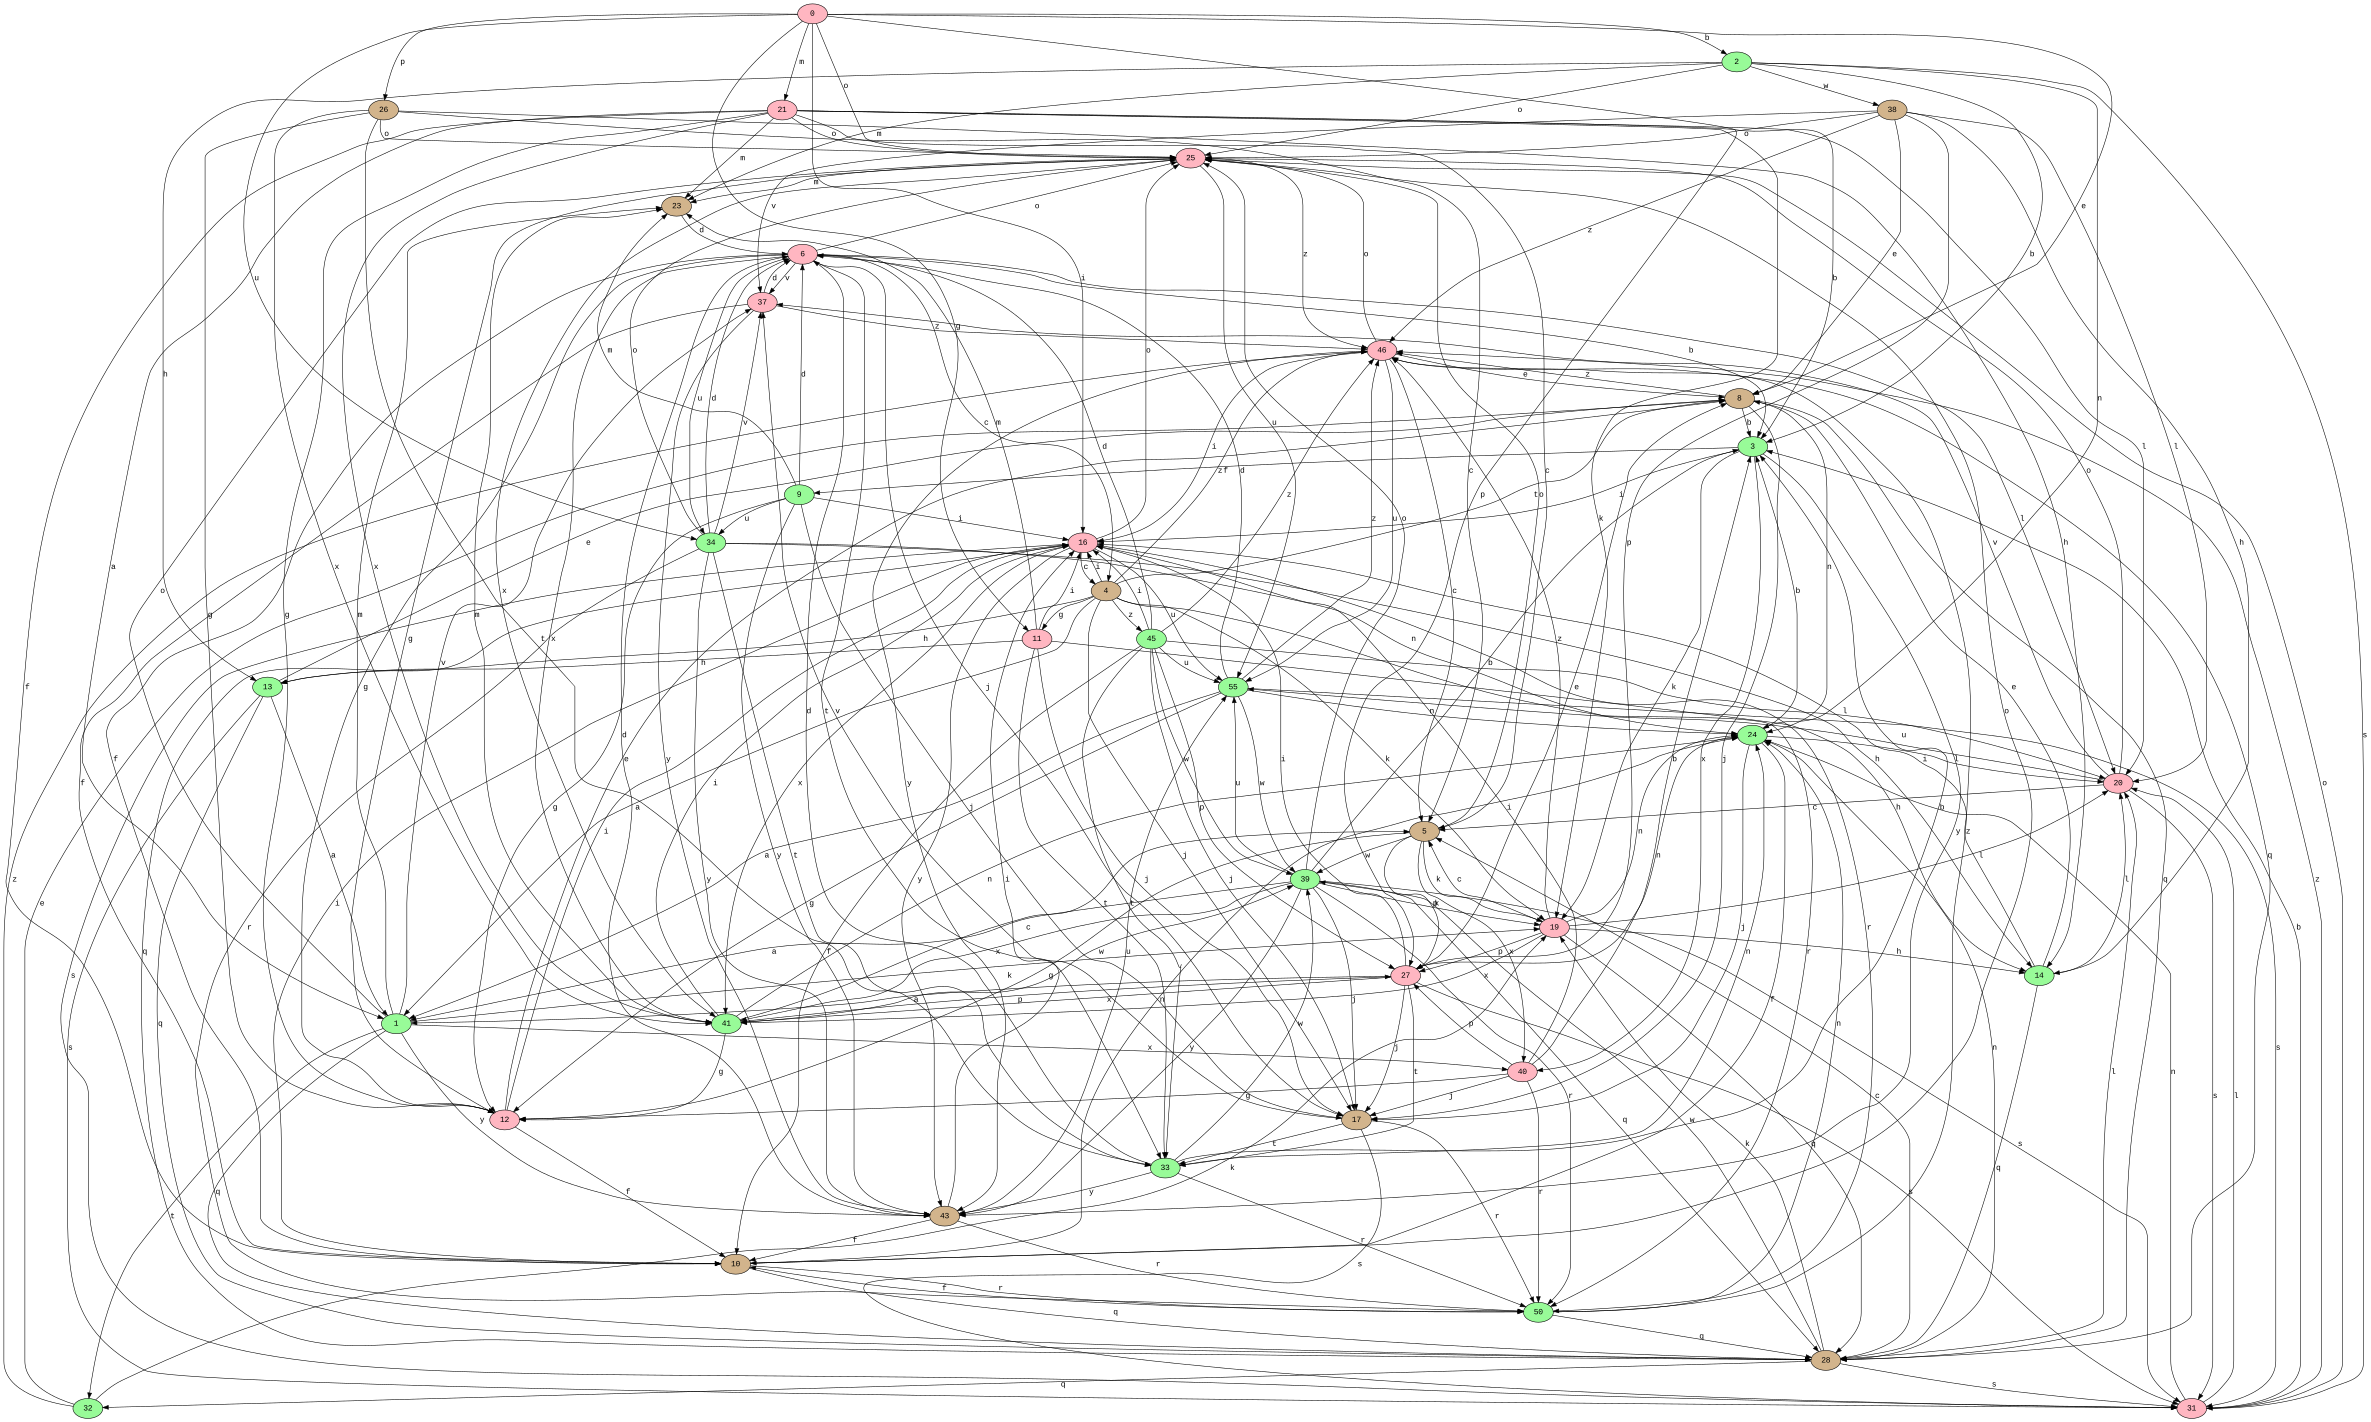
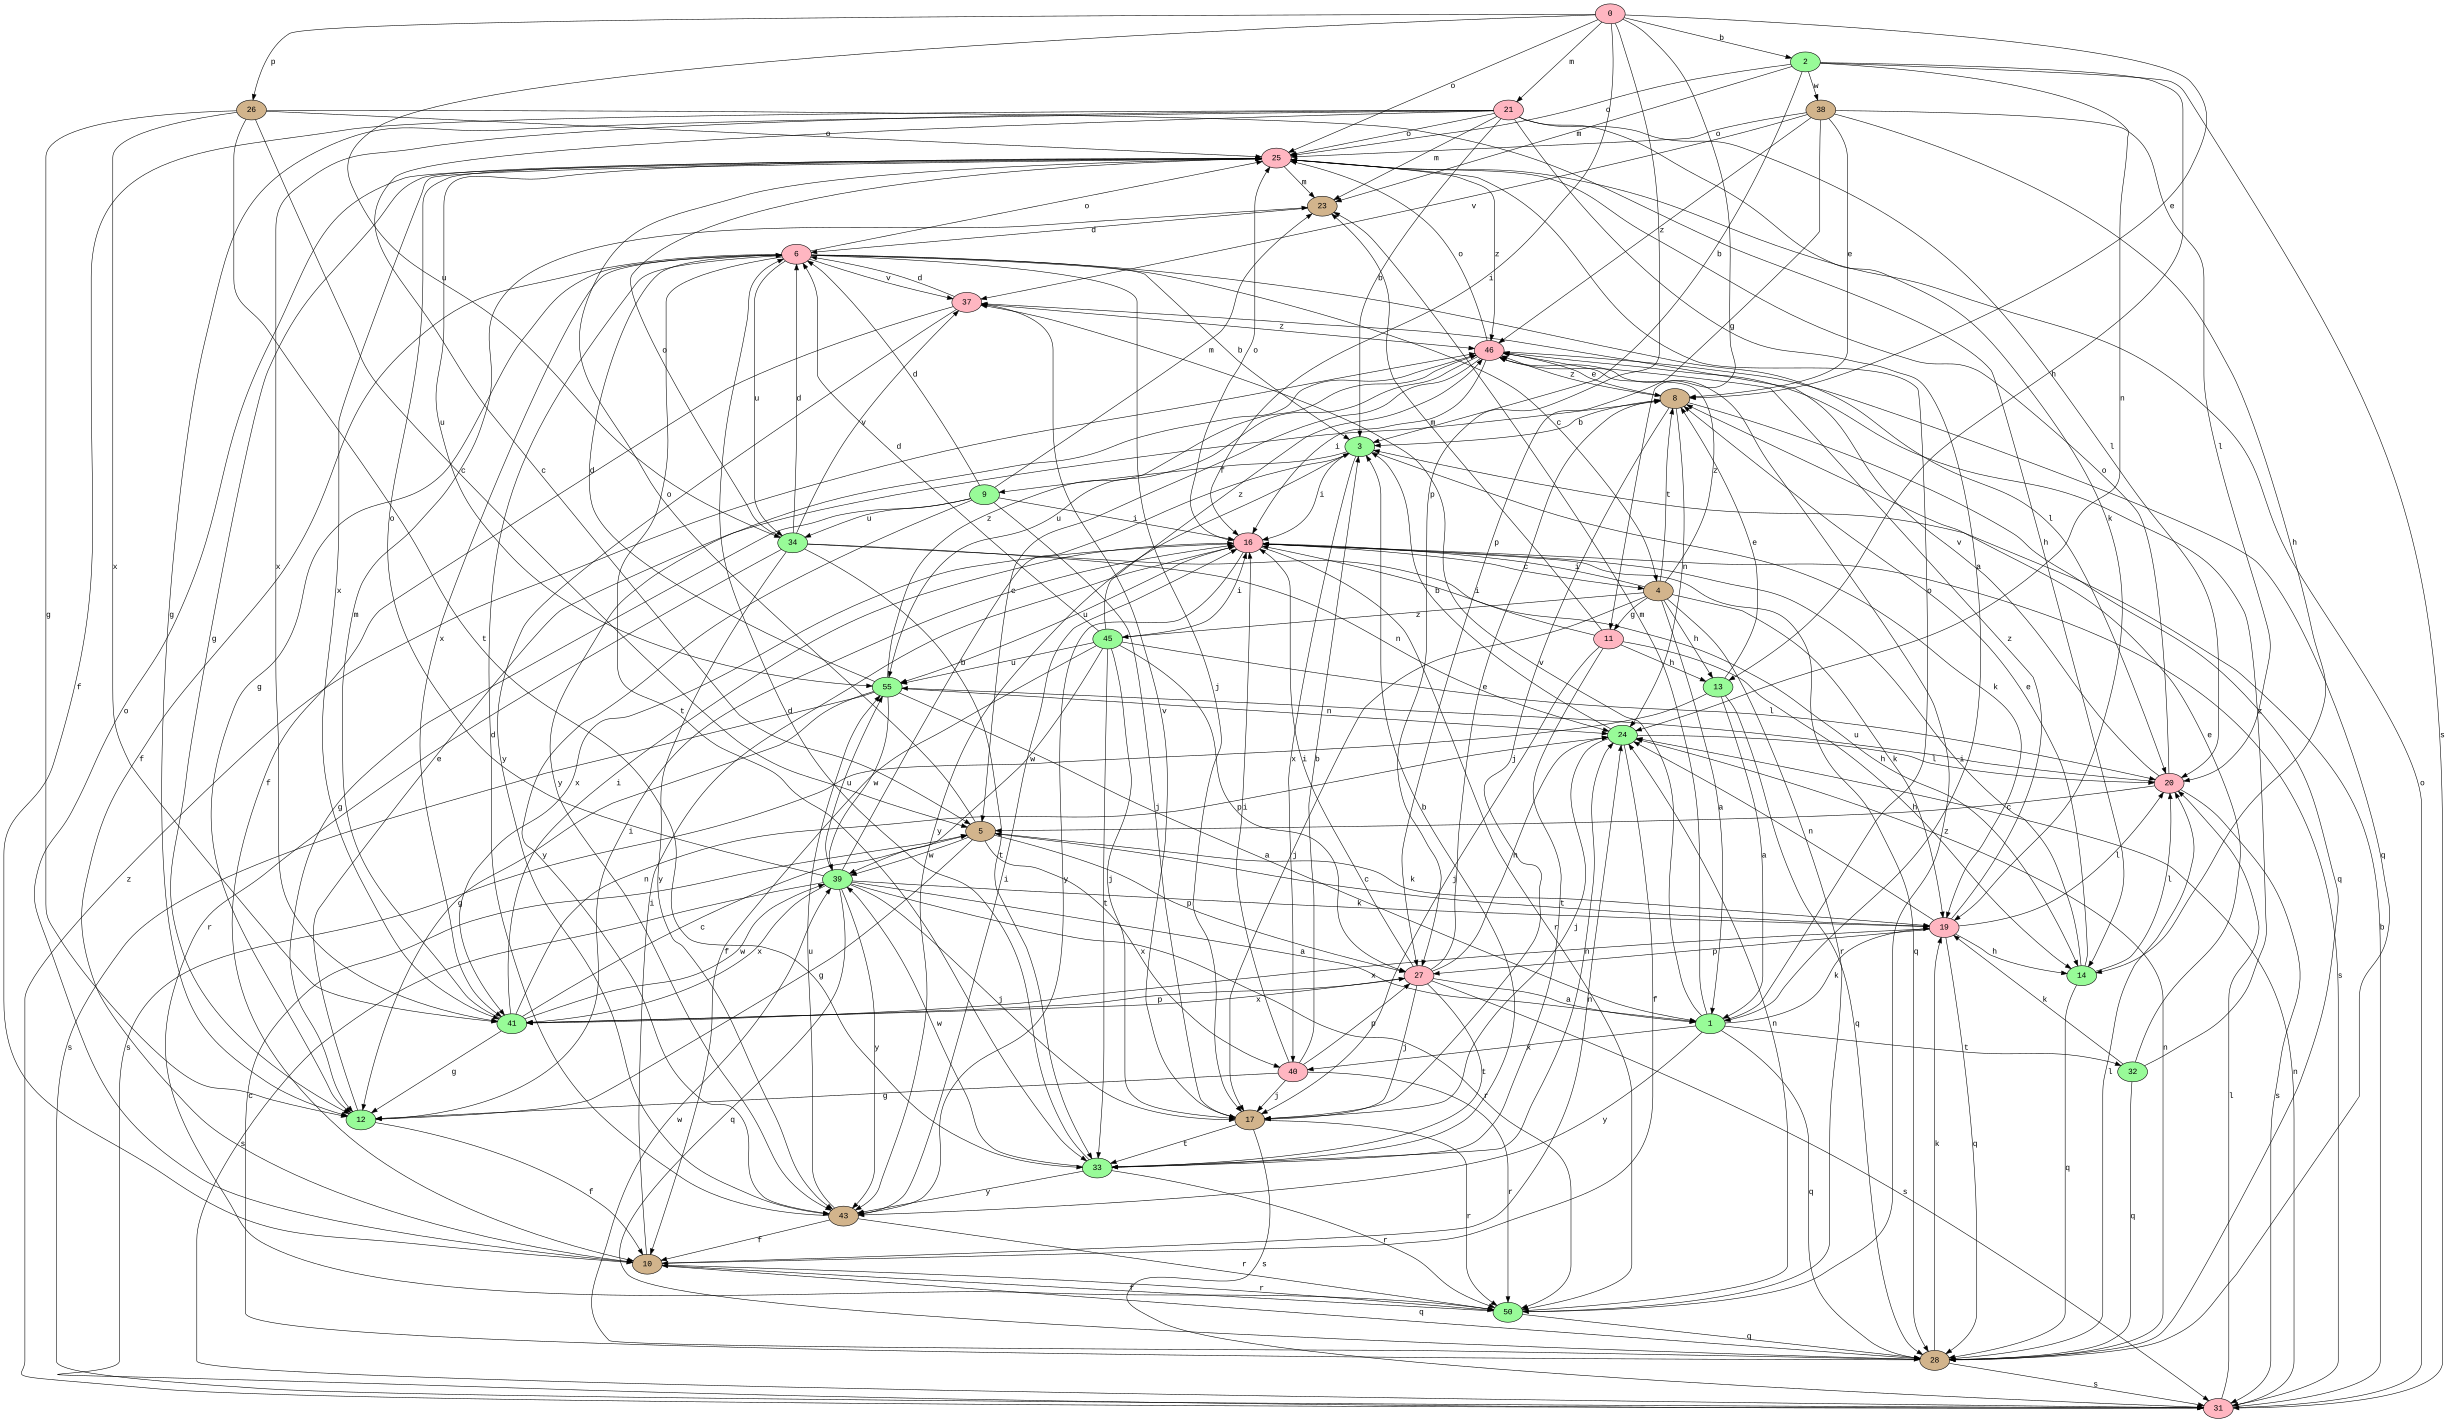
(505, 1120) -> (361, 1120)
(960, 1384) -> (2130, 1294)
